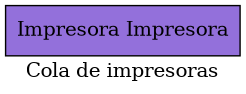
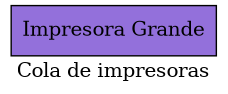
(123, 31) -> (114, 31)
